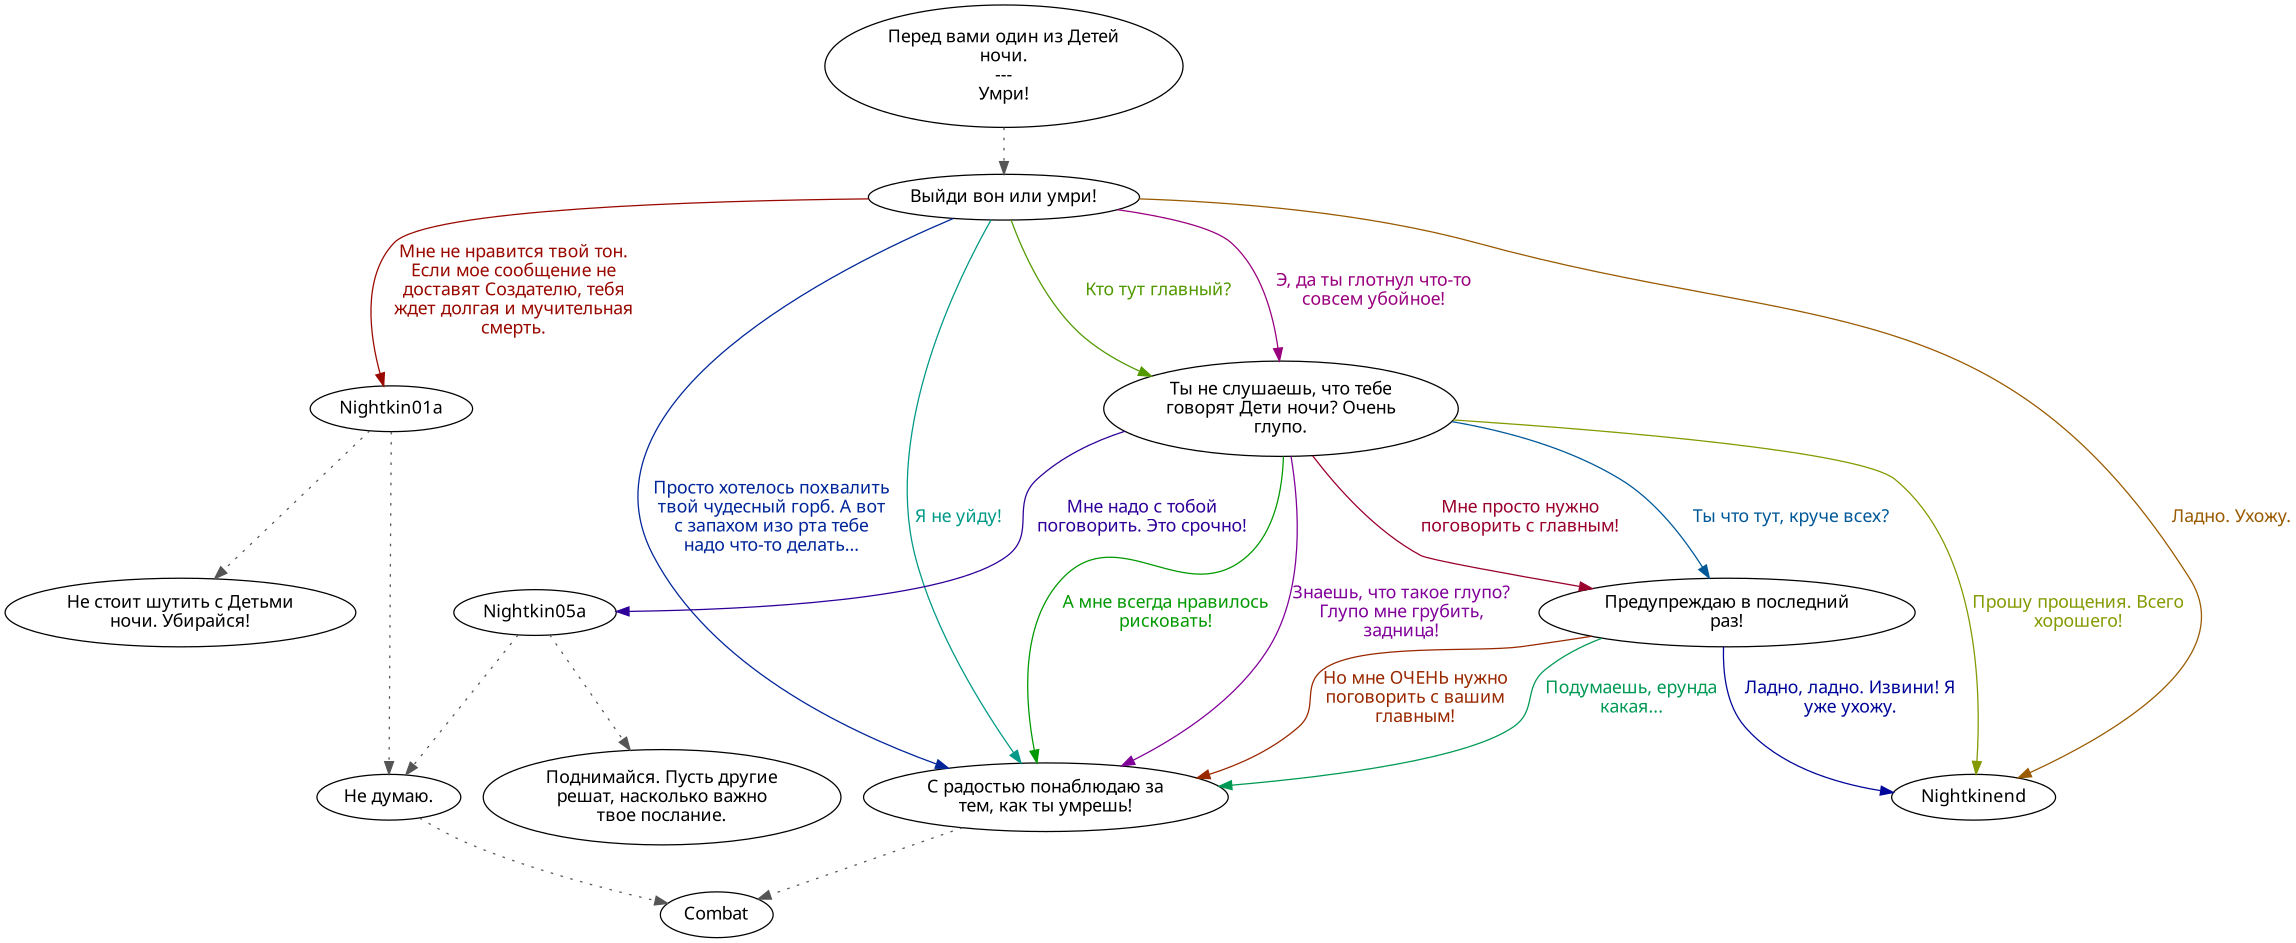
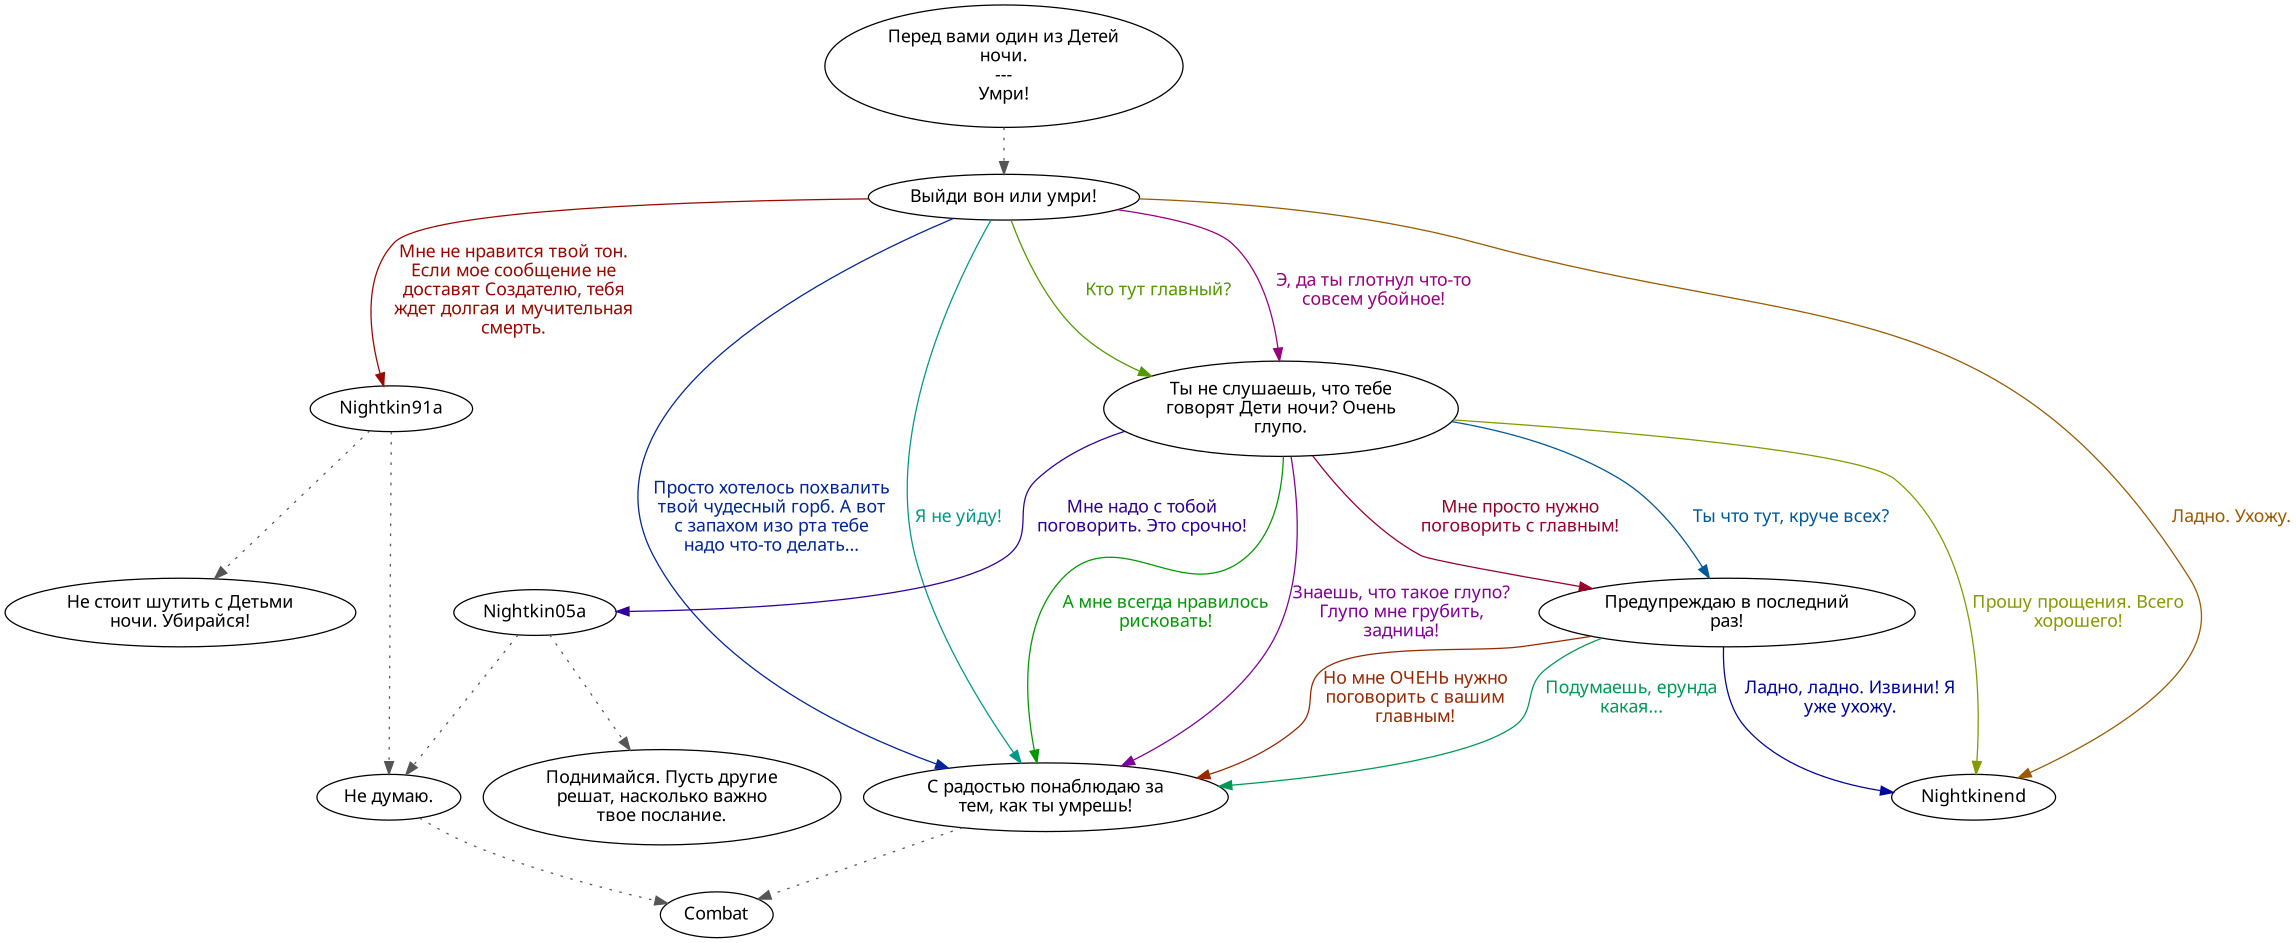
(391, 409) -> (391, 409)
